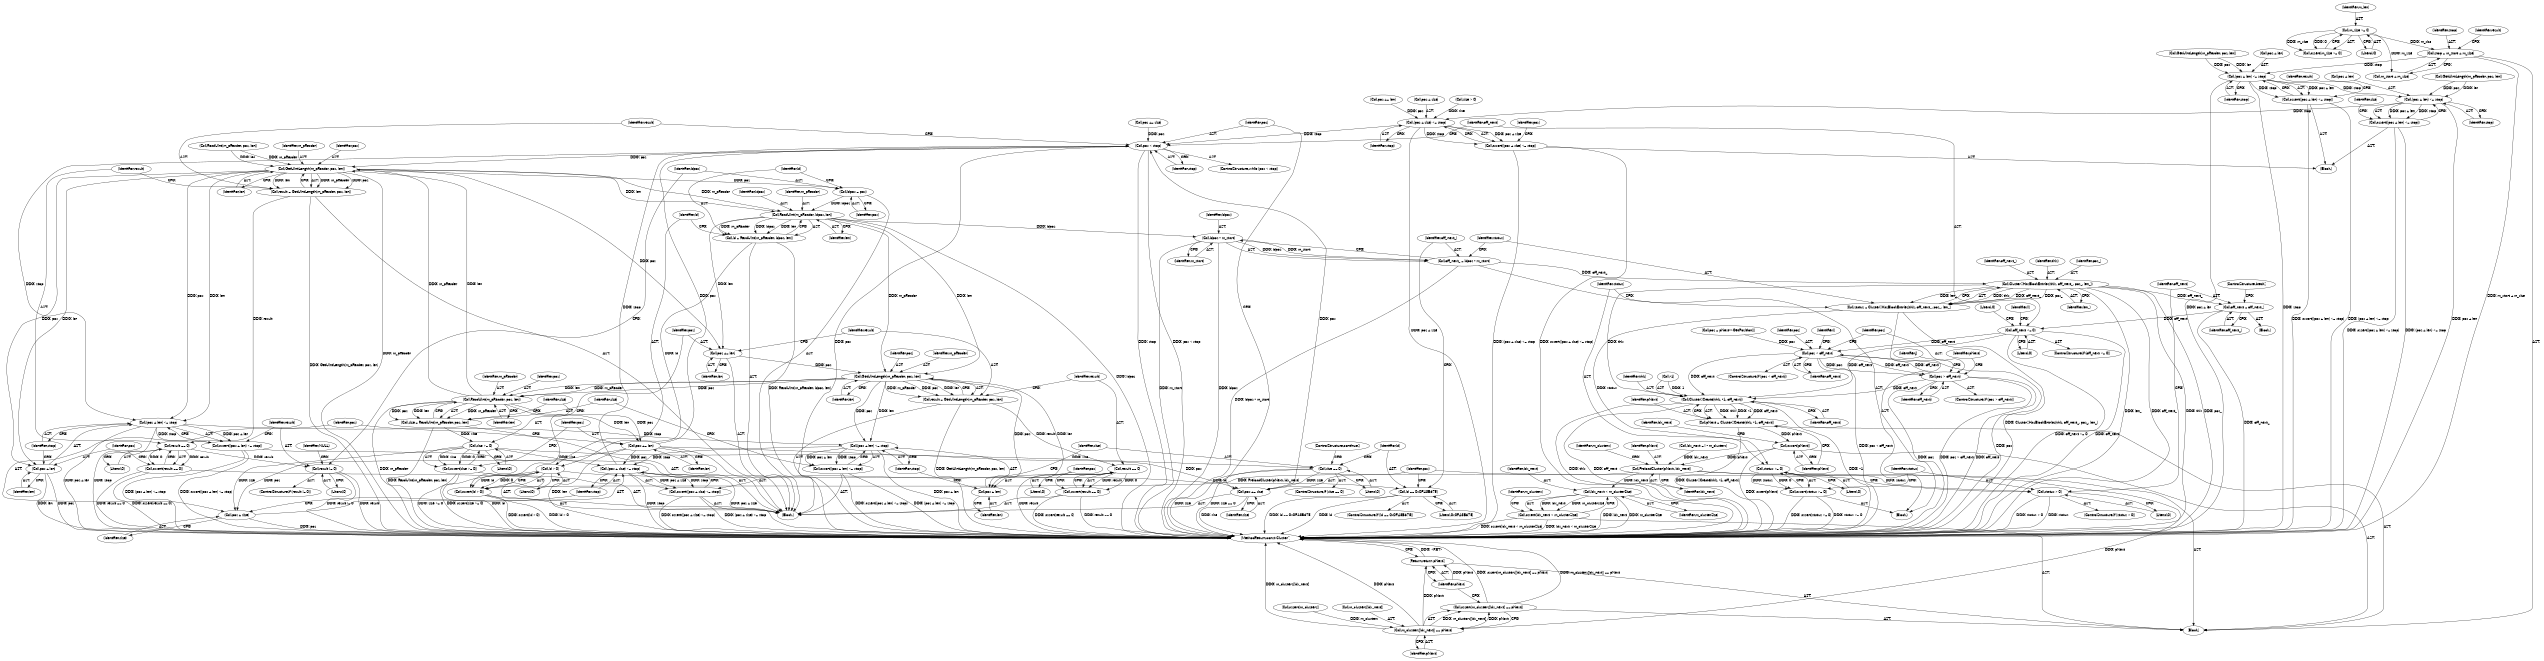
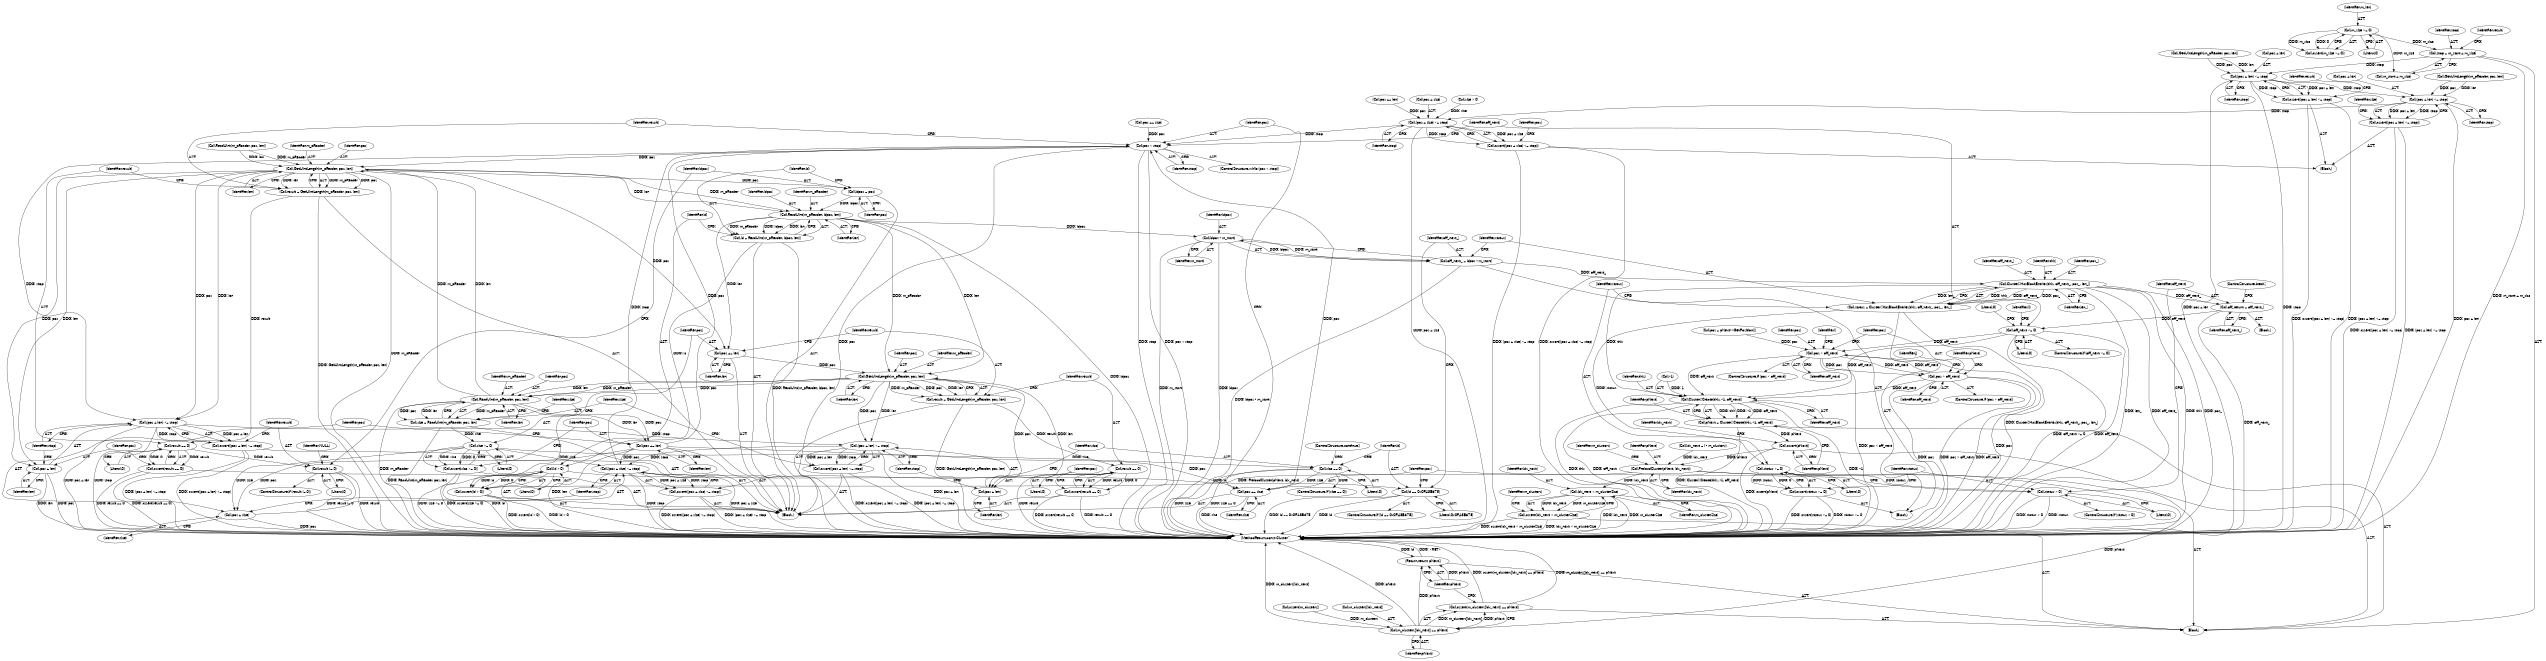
(2244, 307) -> (2242, 307)
(1343, 481) -> (1344, 481)
(1410, 550) -> (1408, 550)
